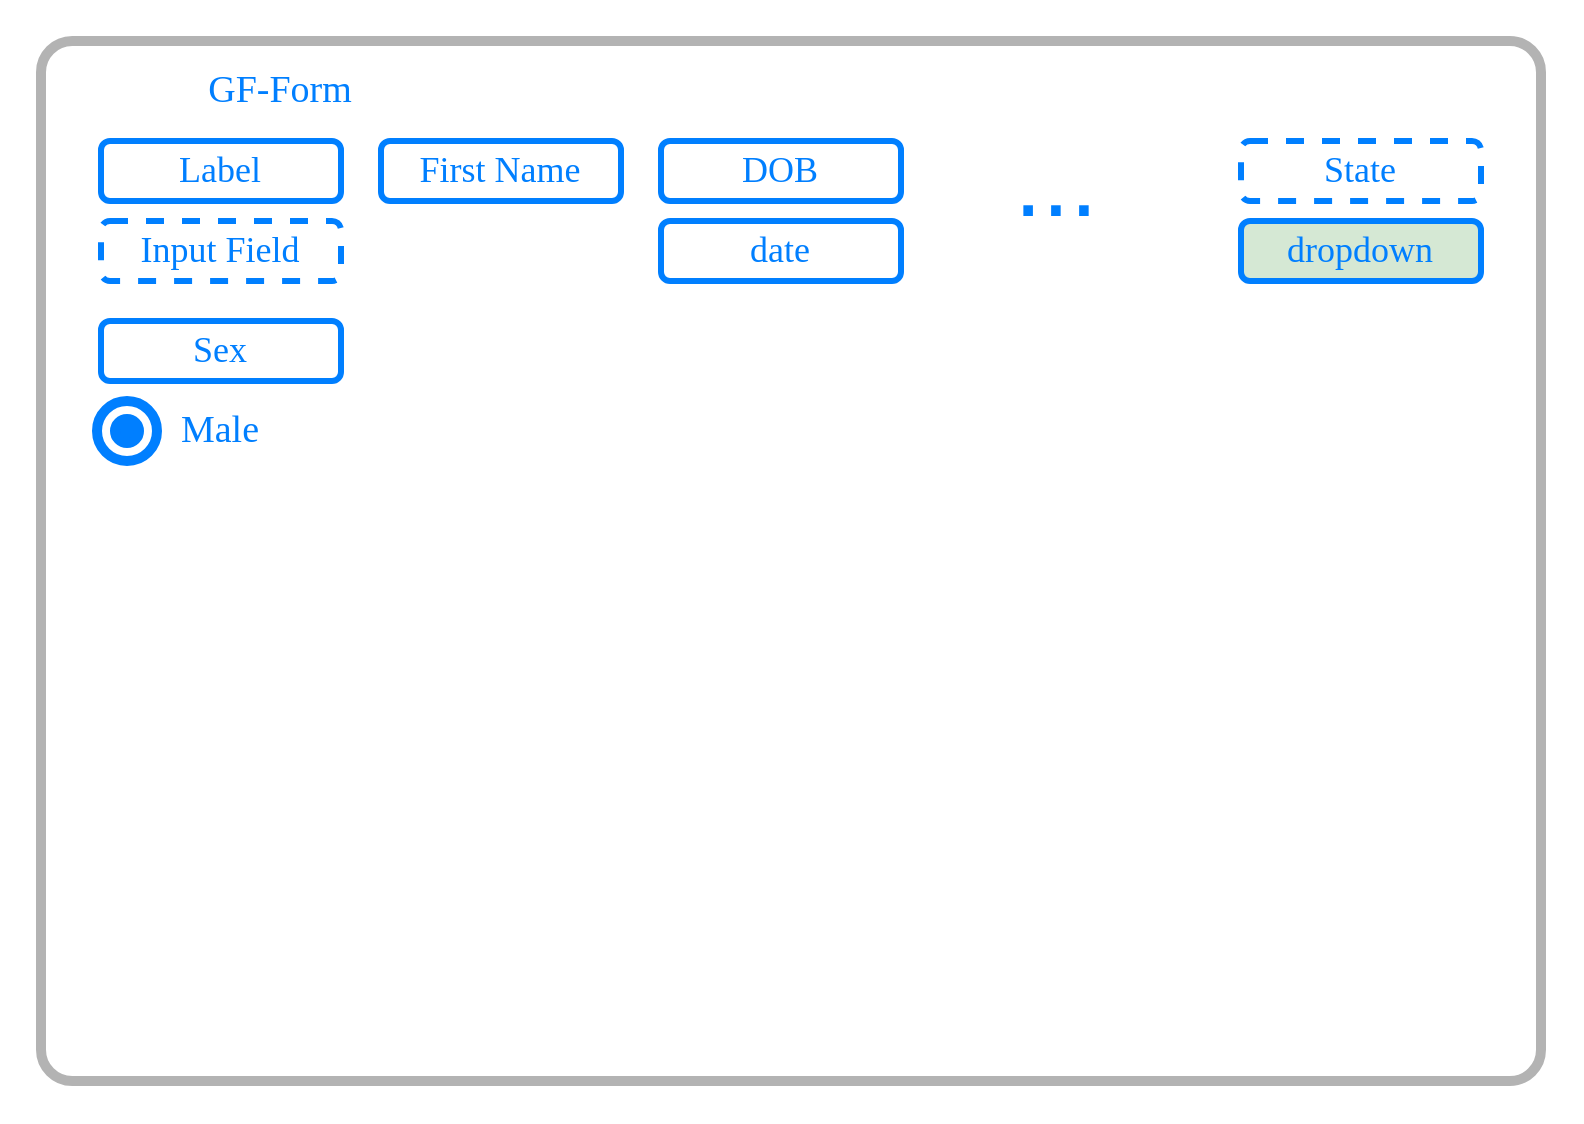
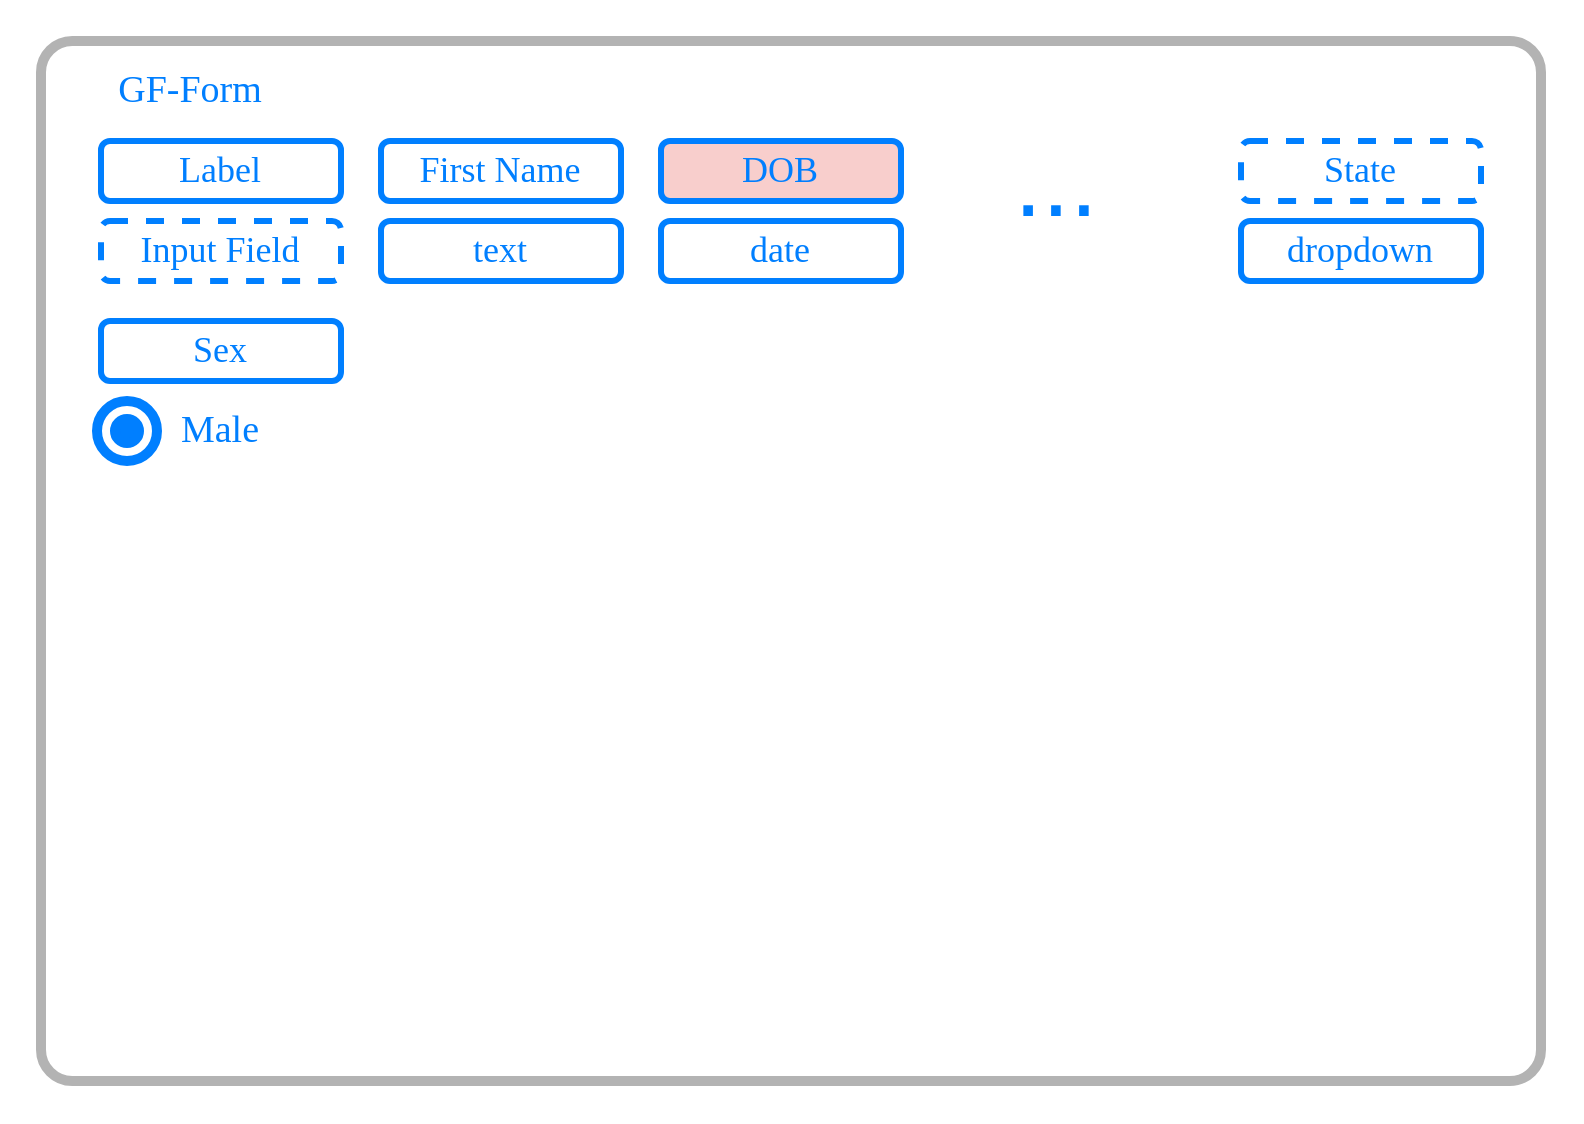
(281, 91) -> (191, 91)
(781, 171) -> (781, 171)
none -> (501, 251)
(1361, 251) -> (1361, 251)
